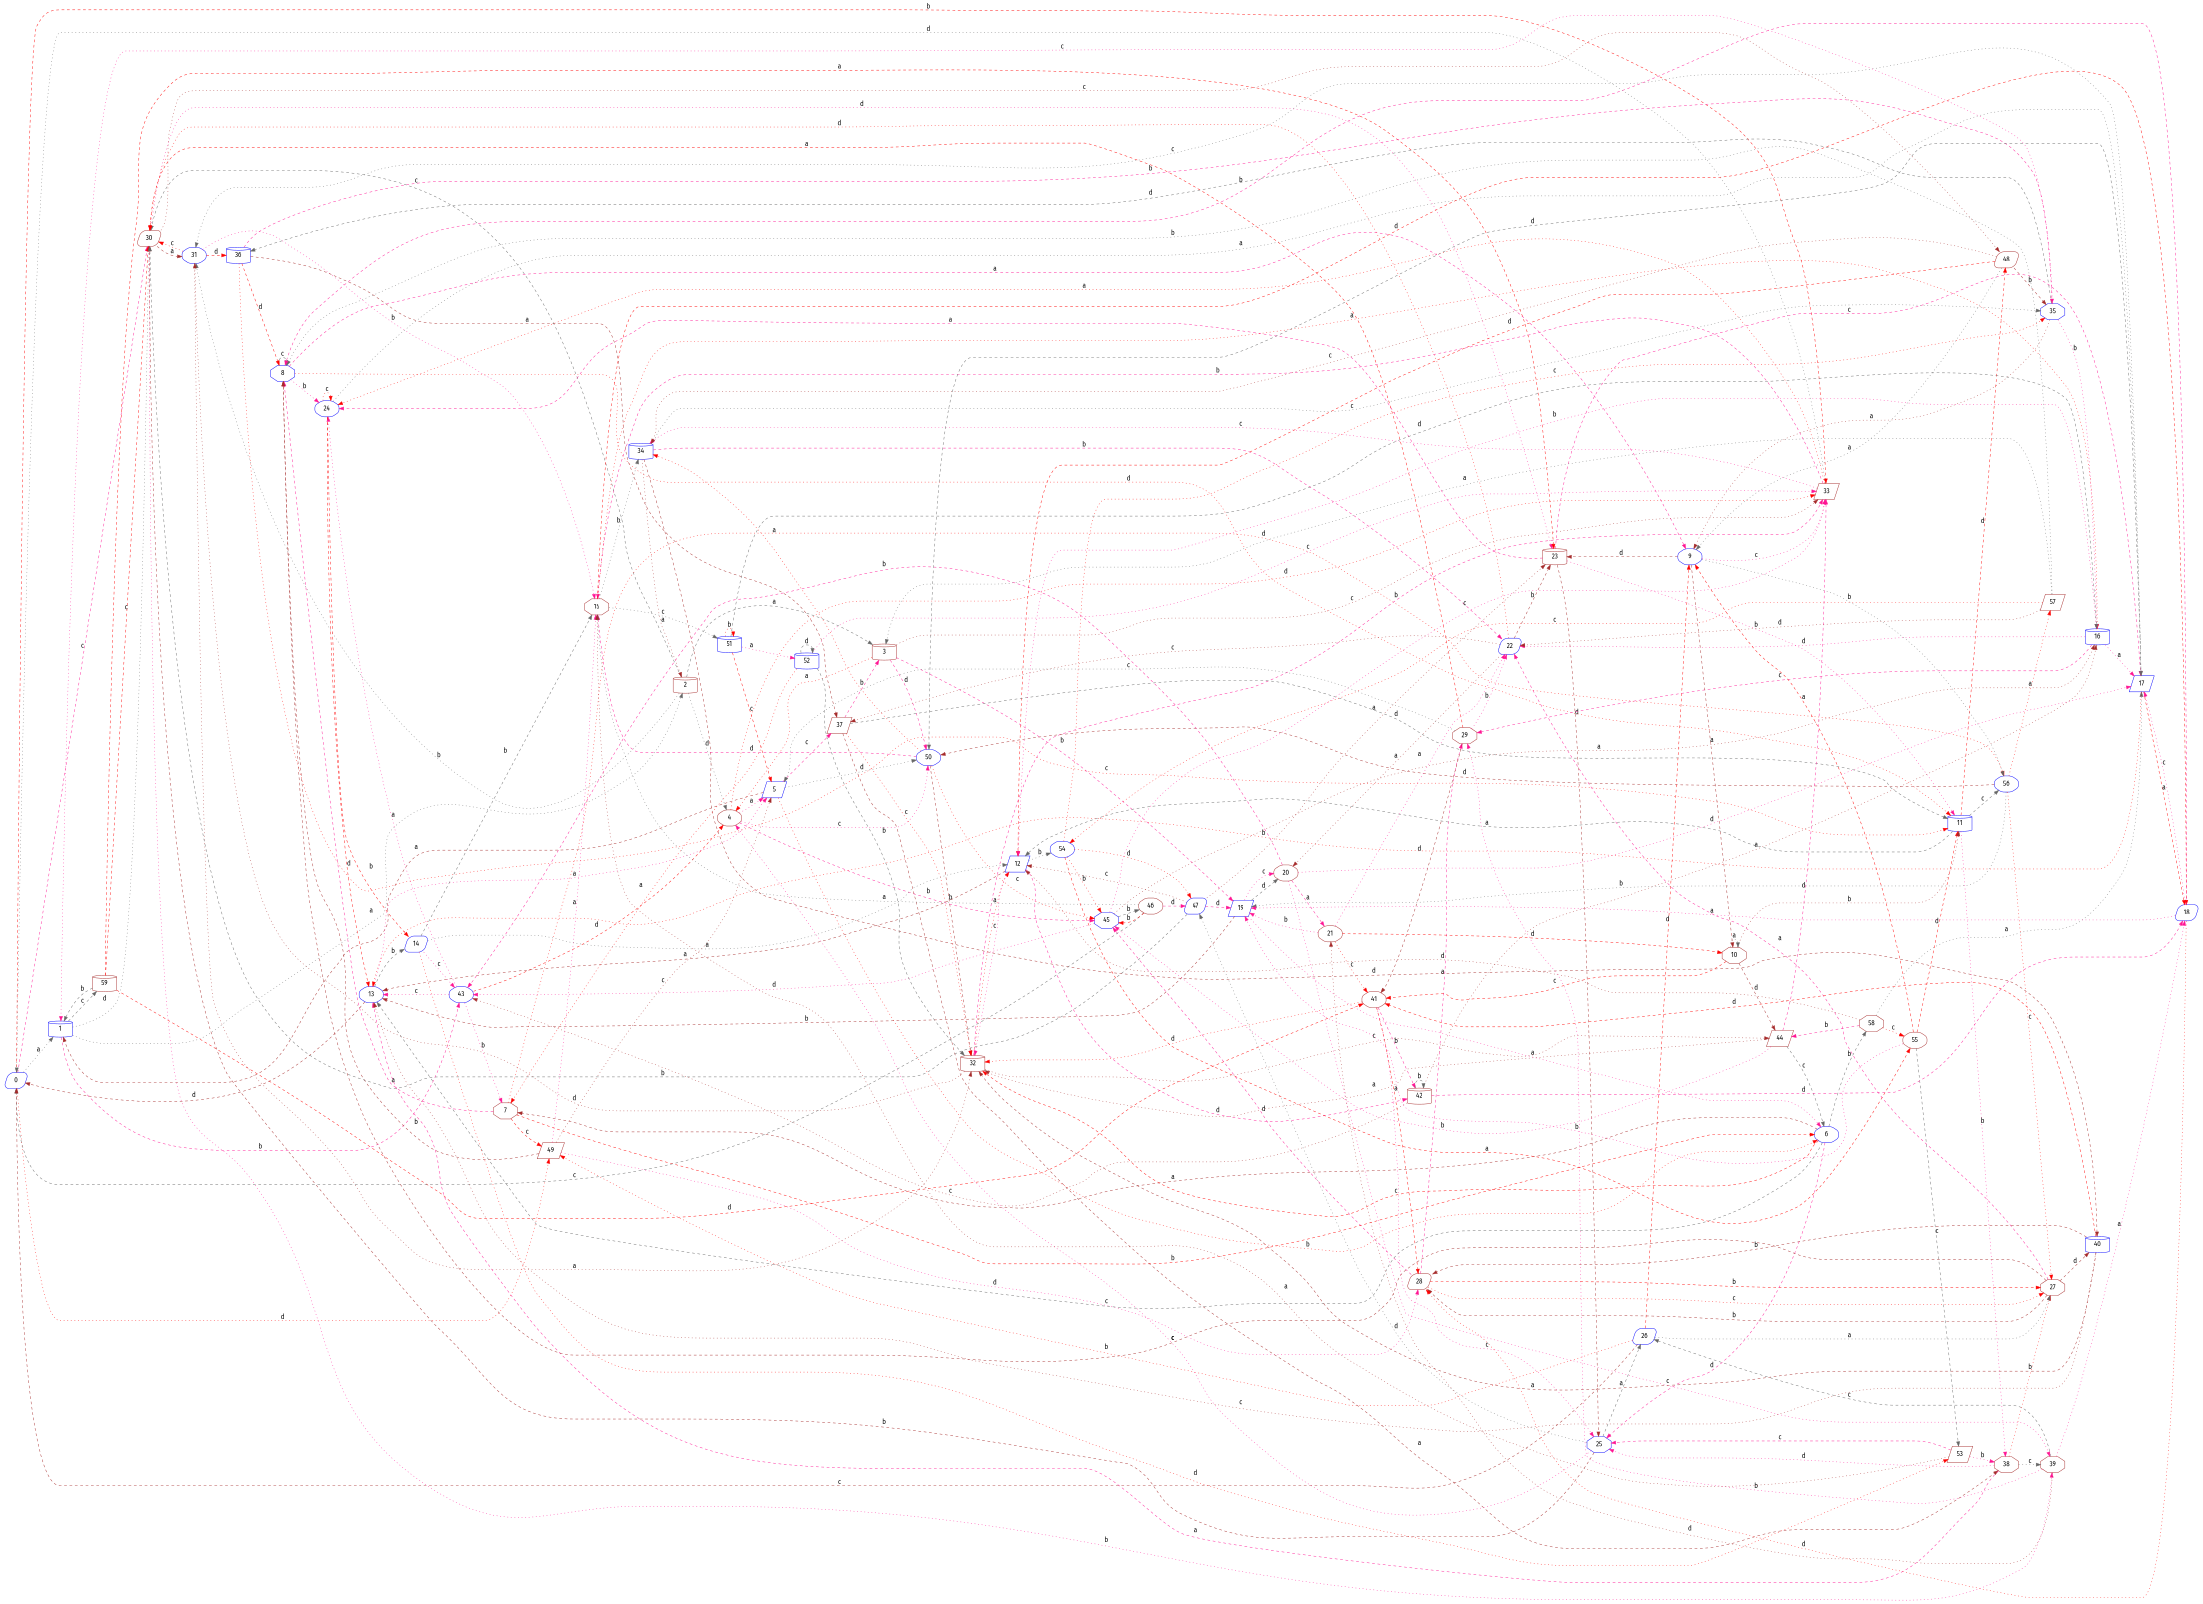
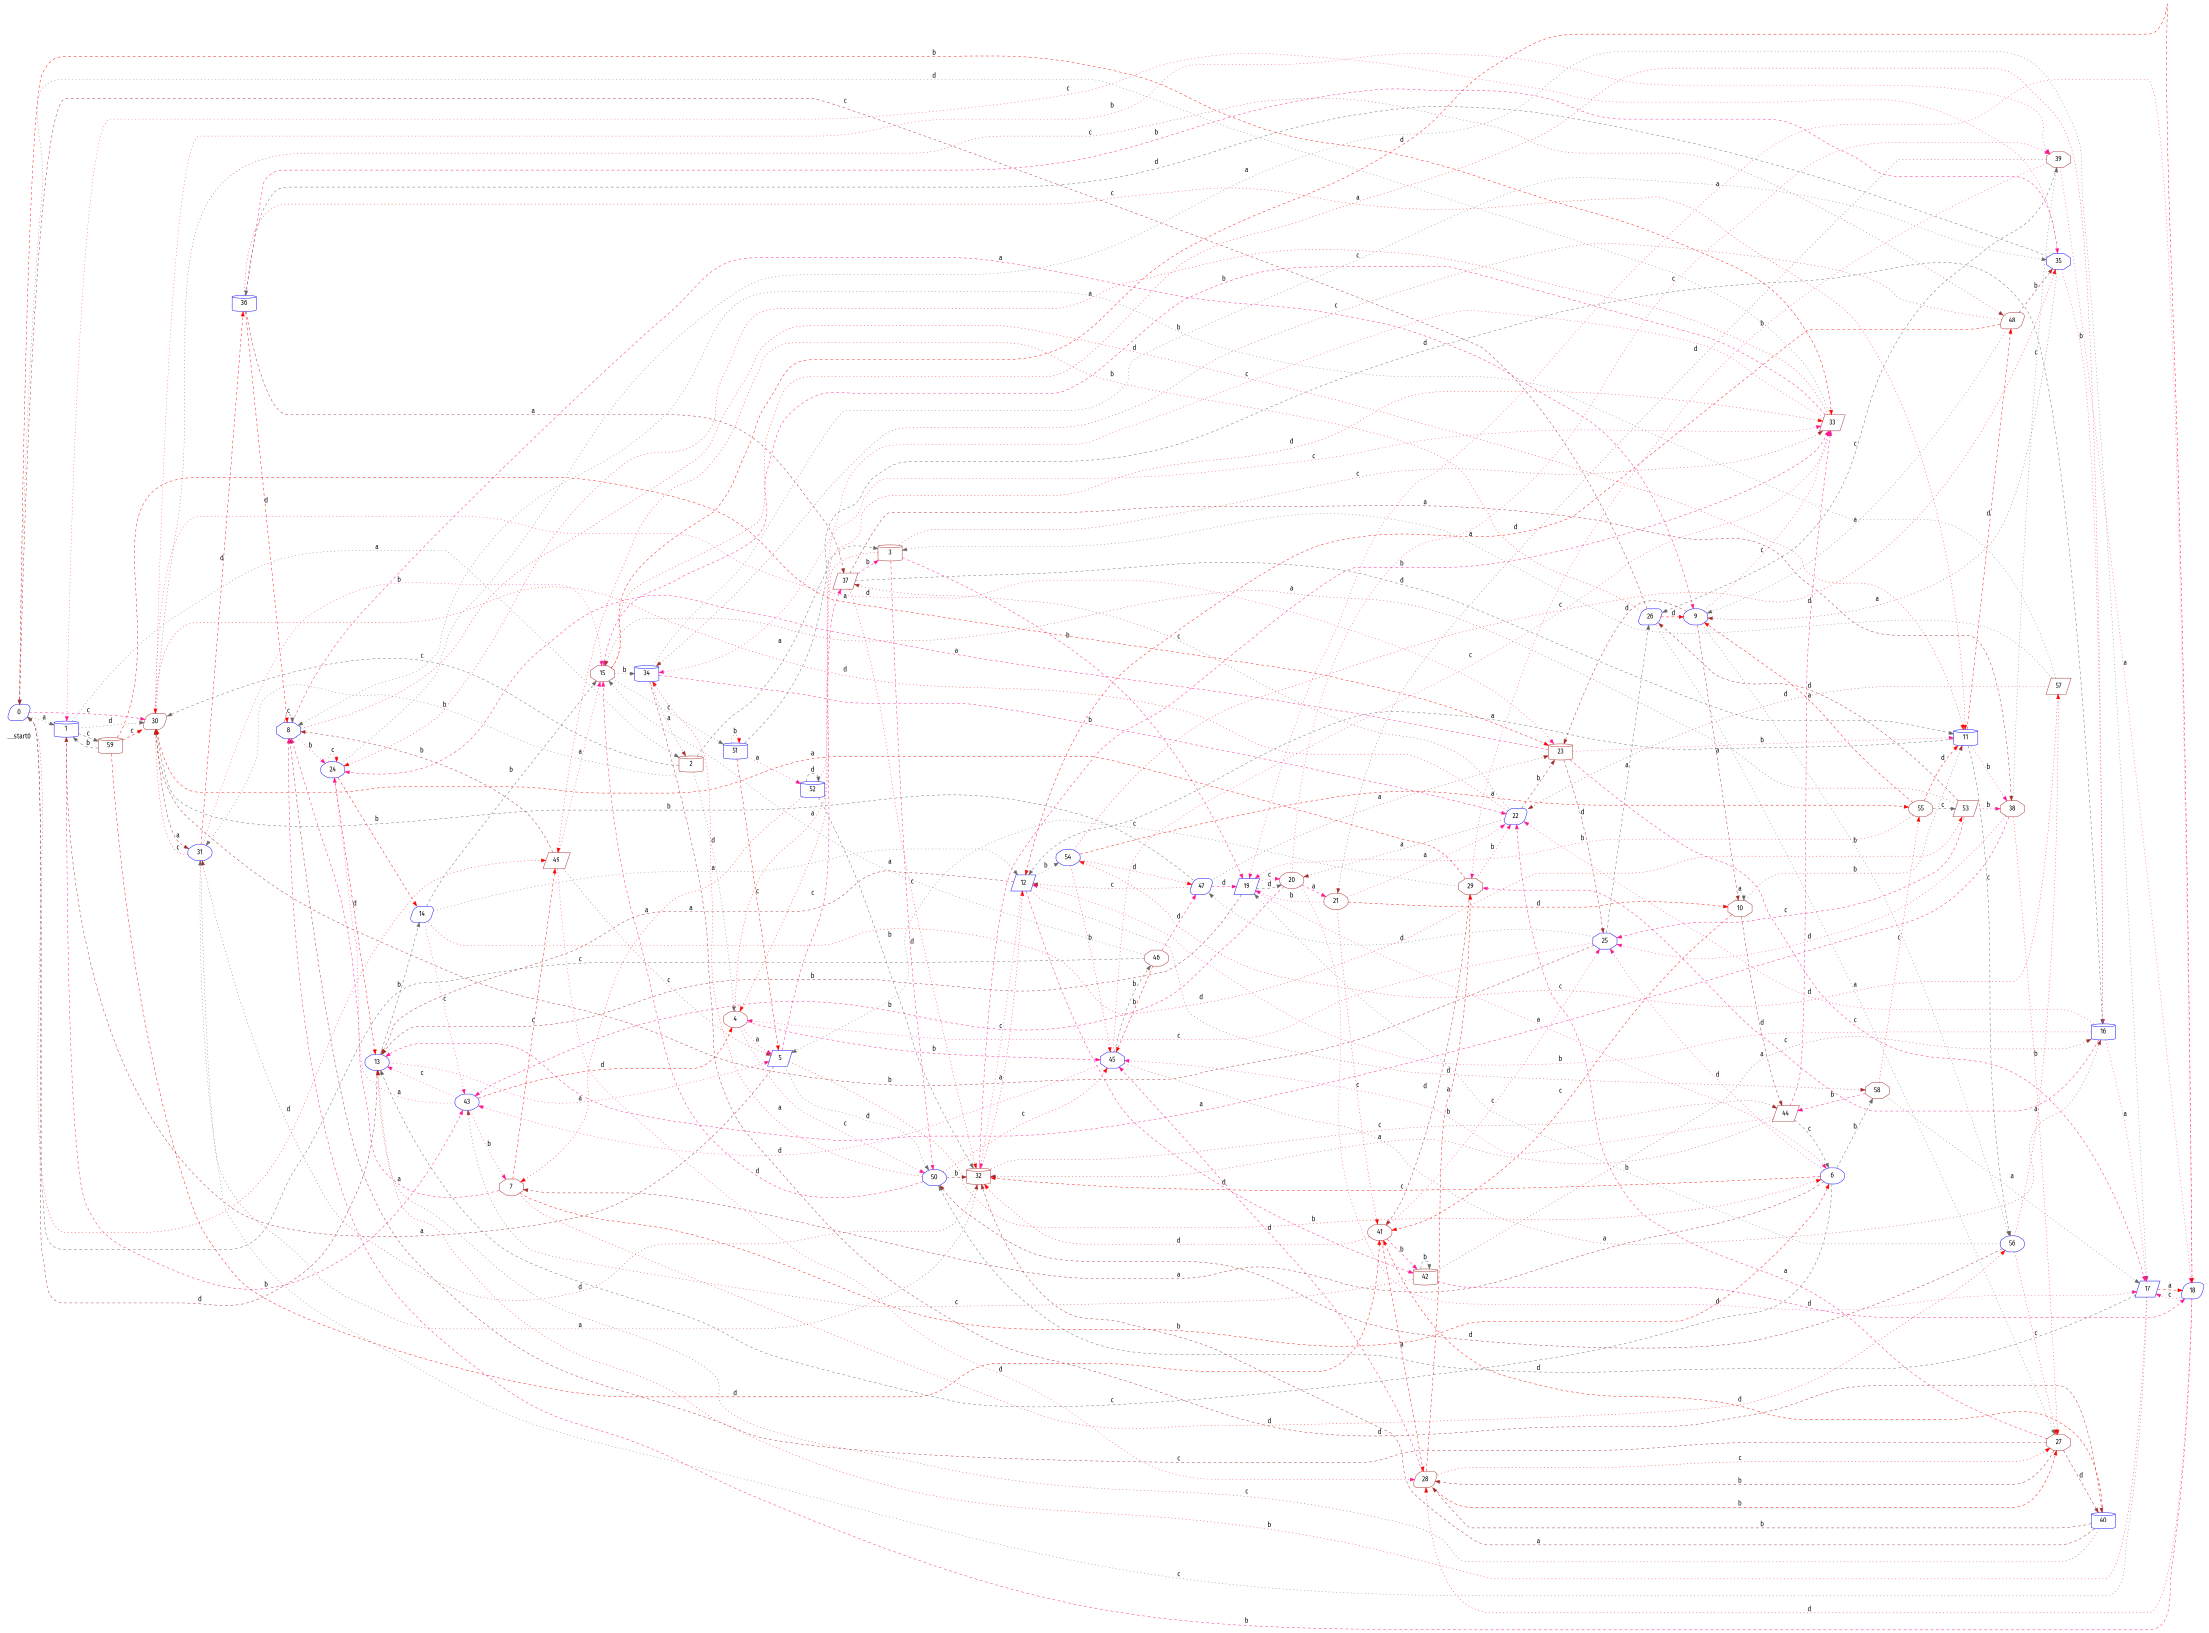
none -> (1826, 697)
none -> (19, 737)
(1427, 960) -> (1411, 1072)
(1442, 1011) -> (1440, 1199)
(1765, 1313) -> (1709, 1071)
